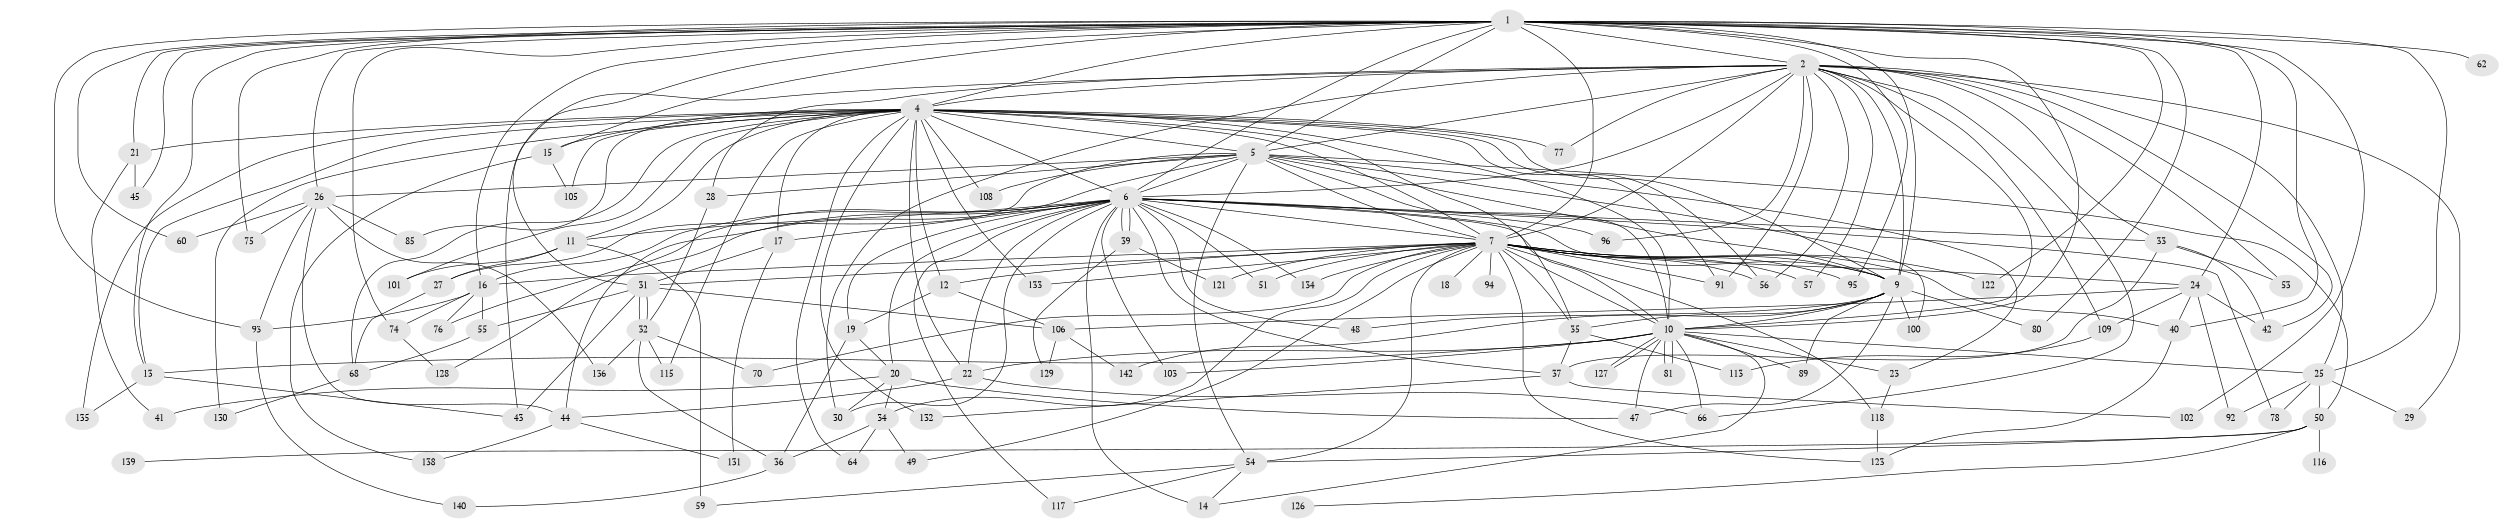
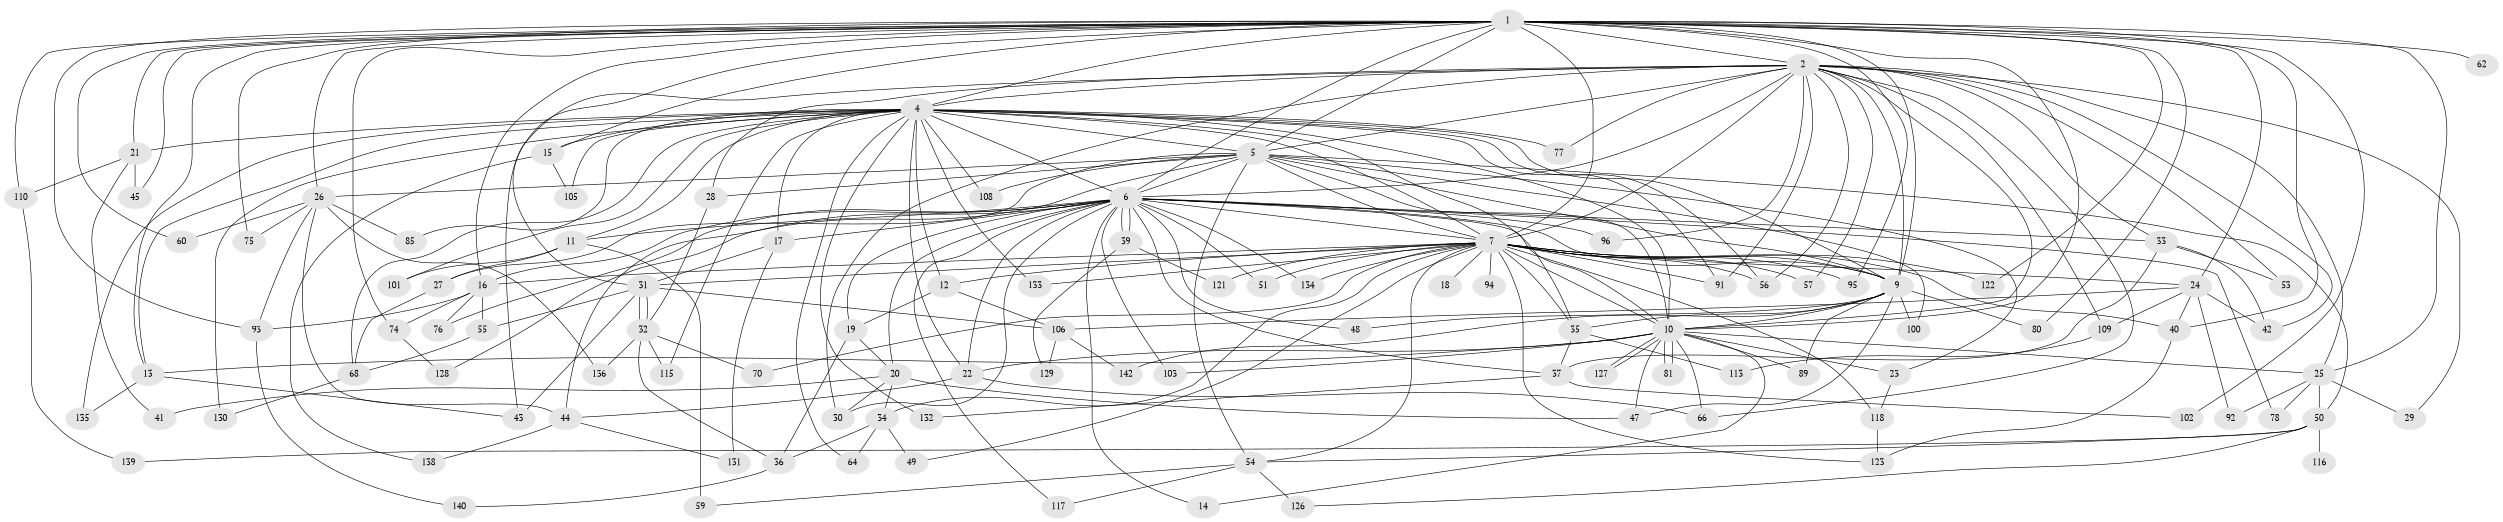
none -> (21, 198)
(1227, 485) -> (1274, 485)
